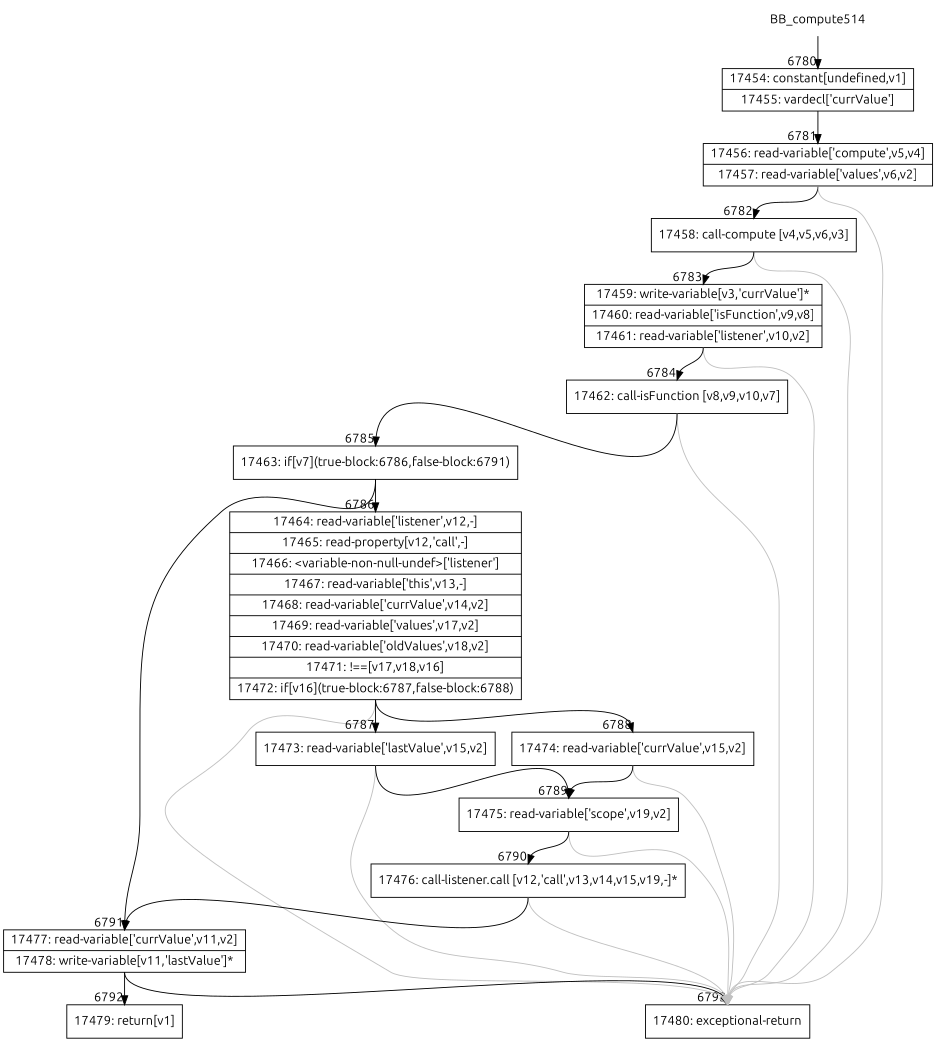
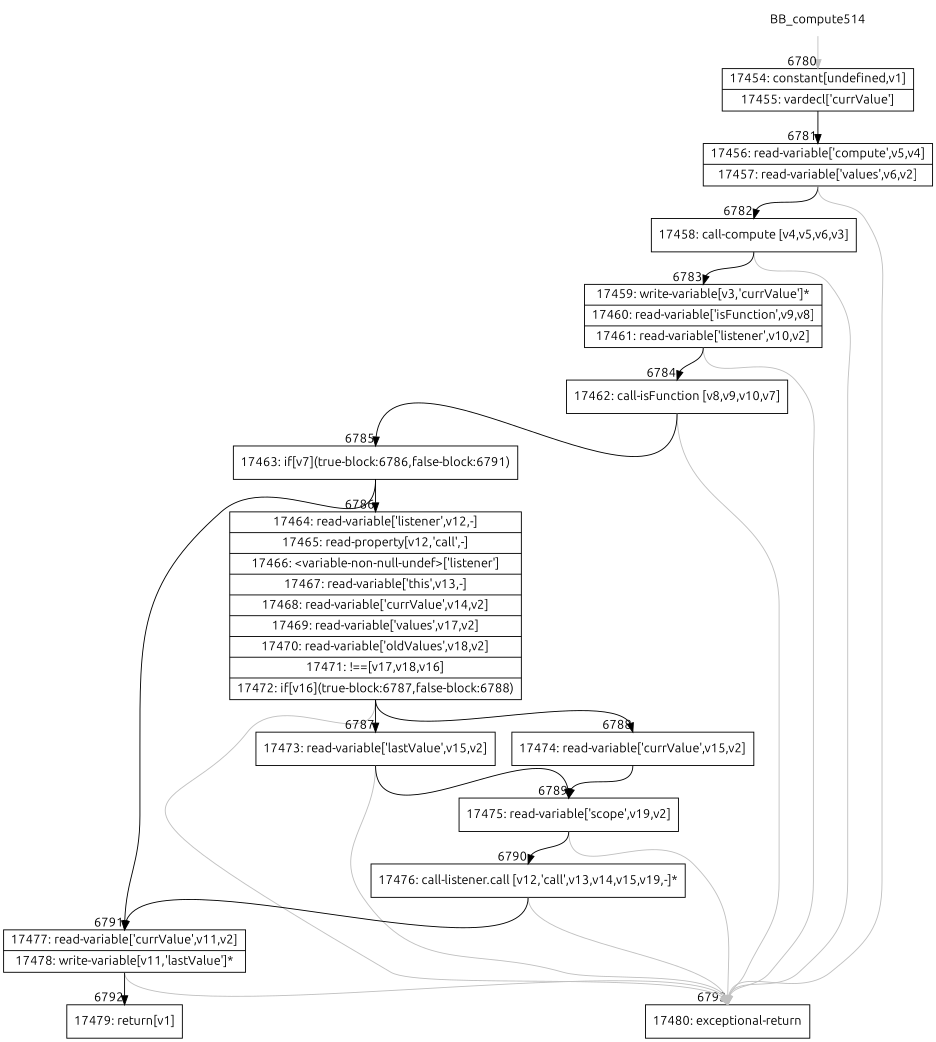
(818, 48) -> (818, 48)
(717, 860) -> none
(422, 989) -> (422, 989)
